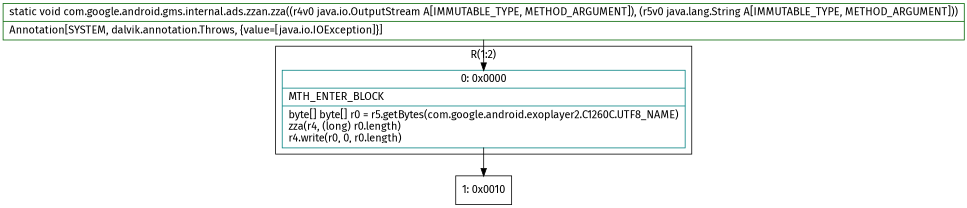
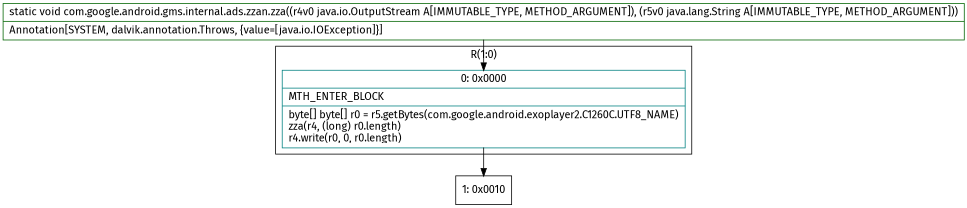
(484, 55) -> (484, 55)
